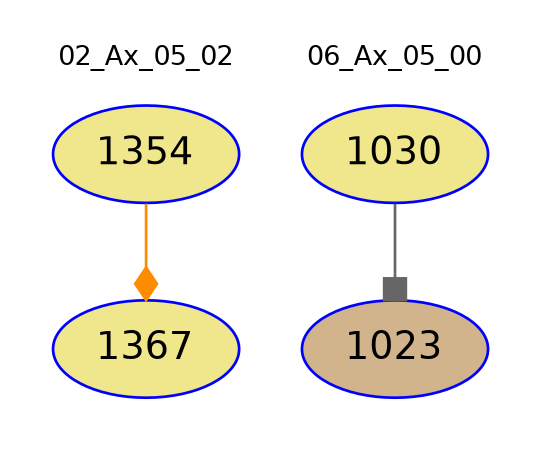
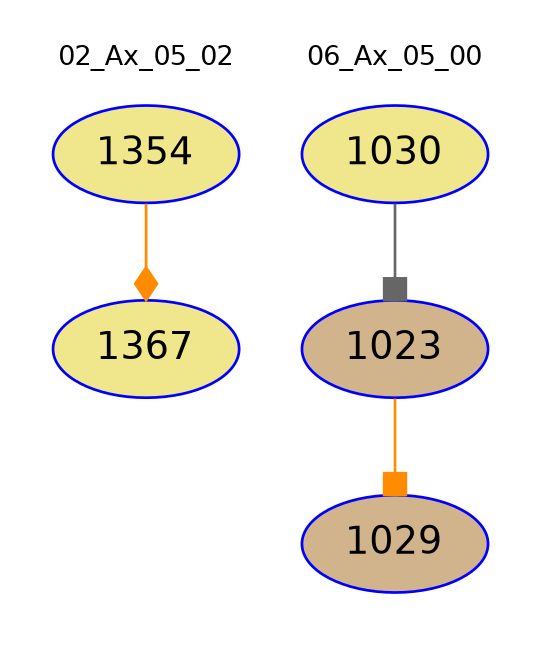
none -> (395, 544)
